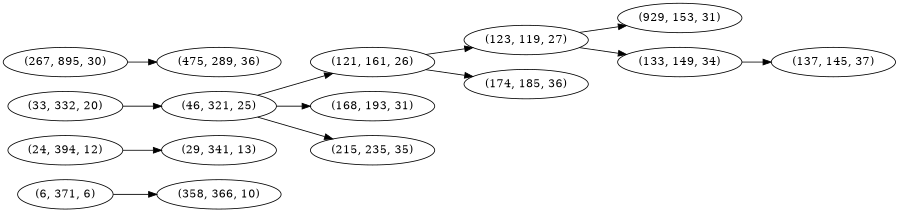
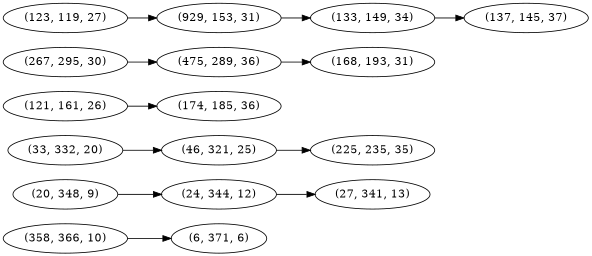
(599, 50) -> (292, 18)
(445, 52) -> none
(65, 62) -> (65, 62)
(291, 85) -> none
(289, 106) -> (292, 62)
(65, 150) -> (219, 194)
(219, 150) -> (373, 194)
(373, 150) -> (373, 150)
none -> (65, 194)
(131, 194) -> (145, 238)
